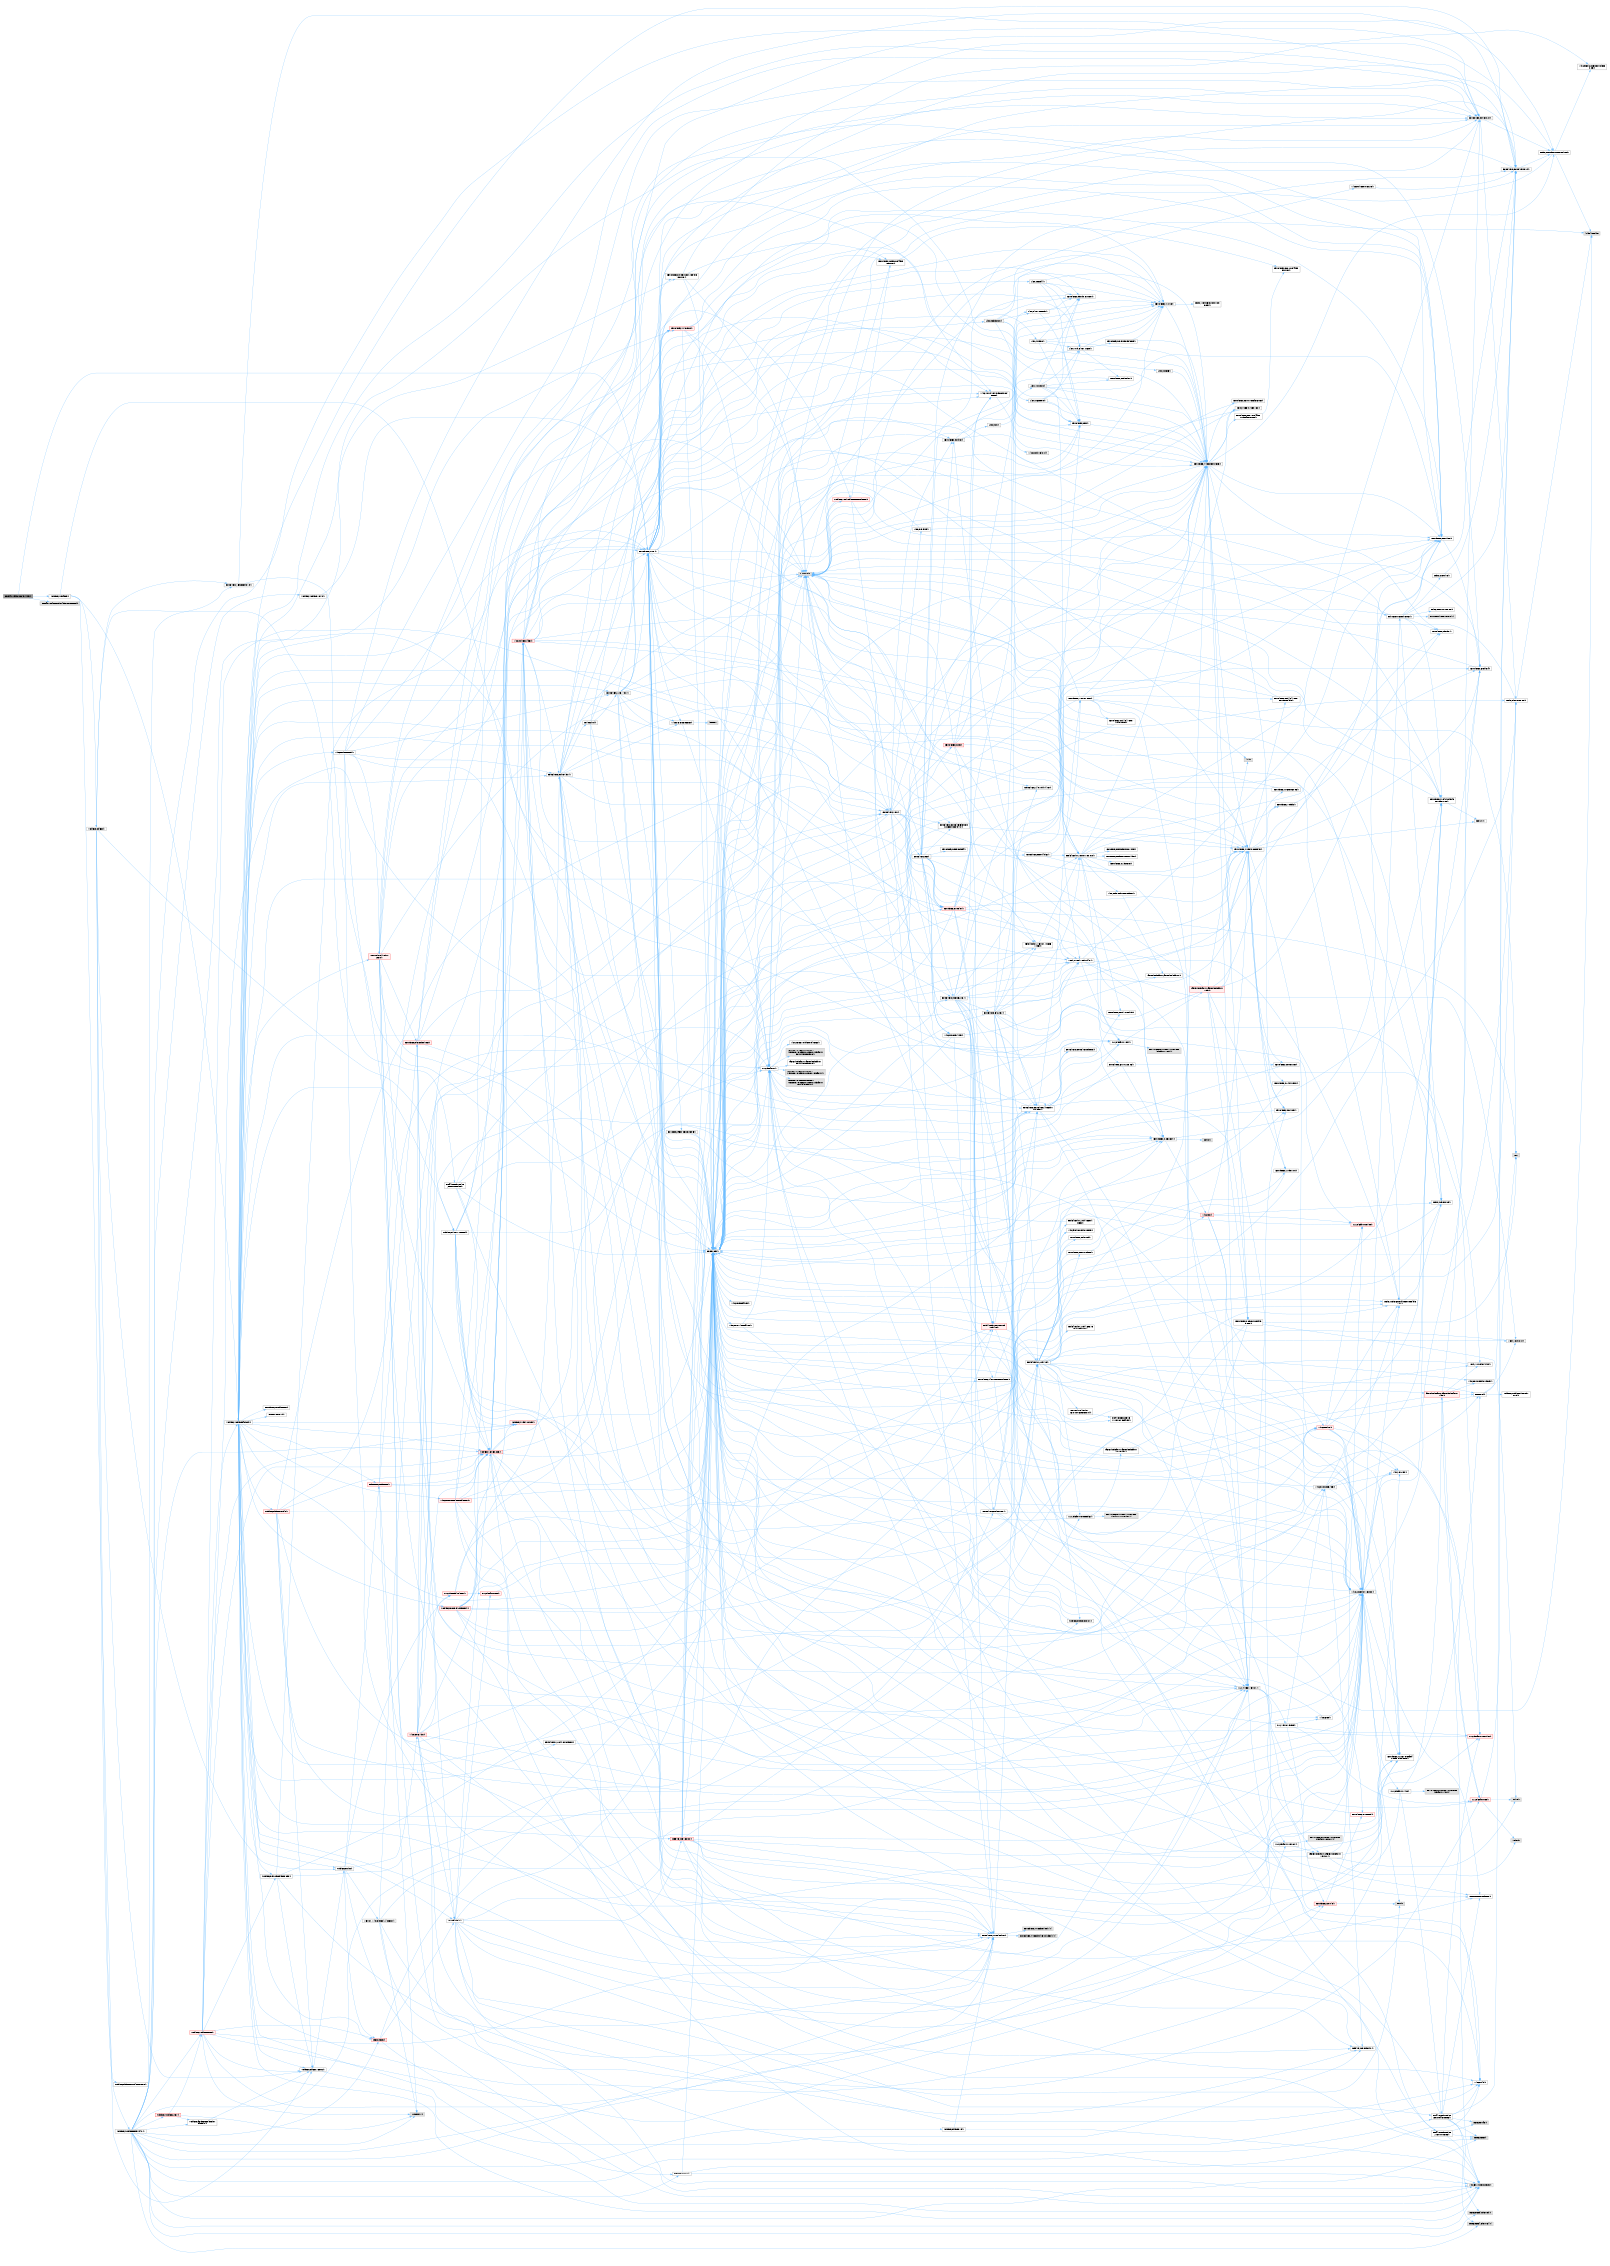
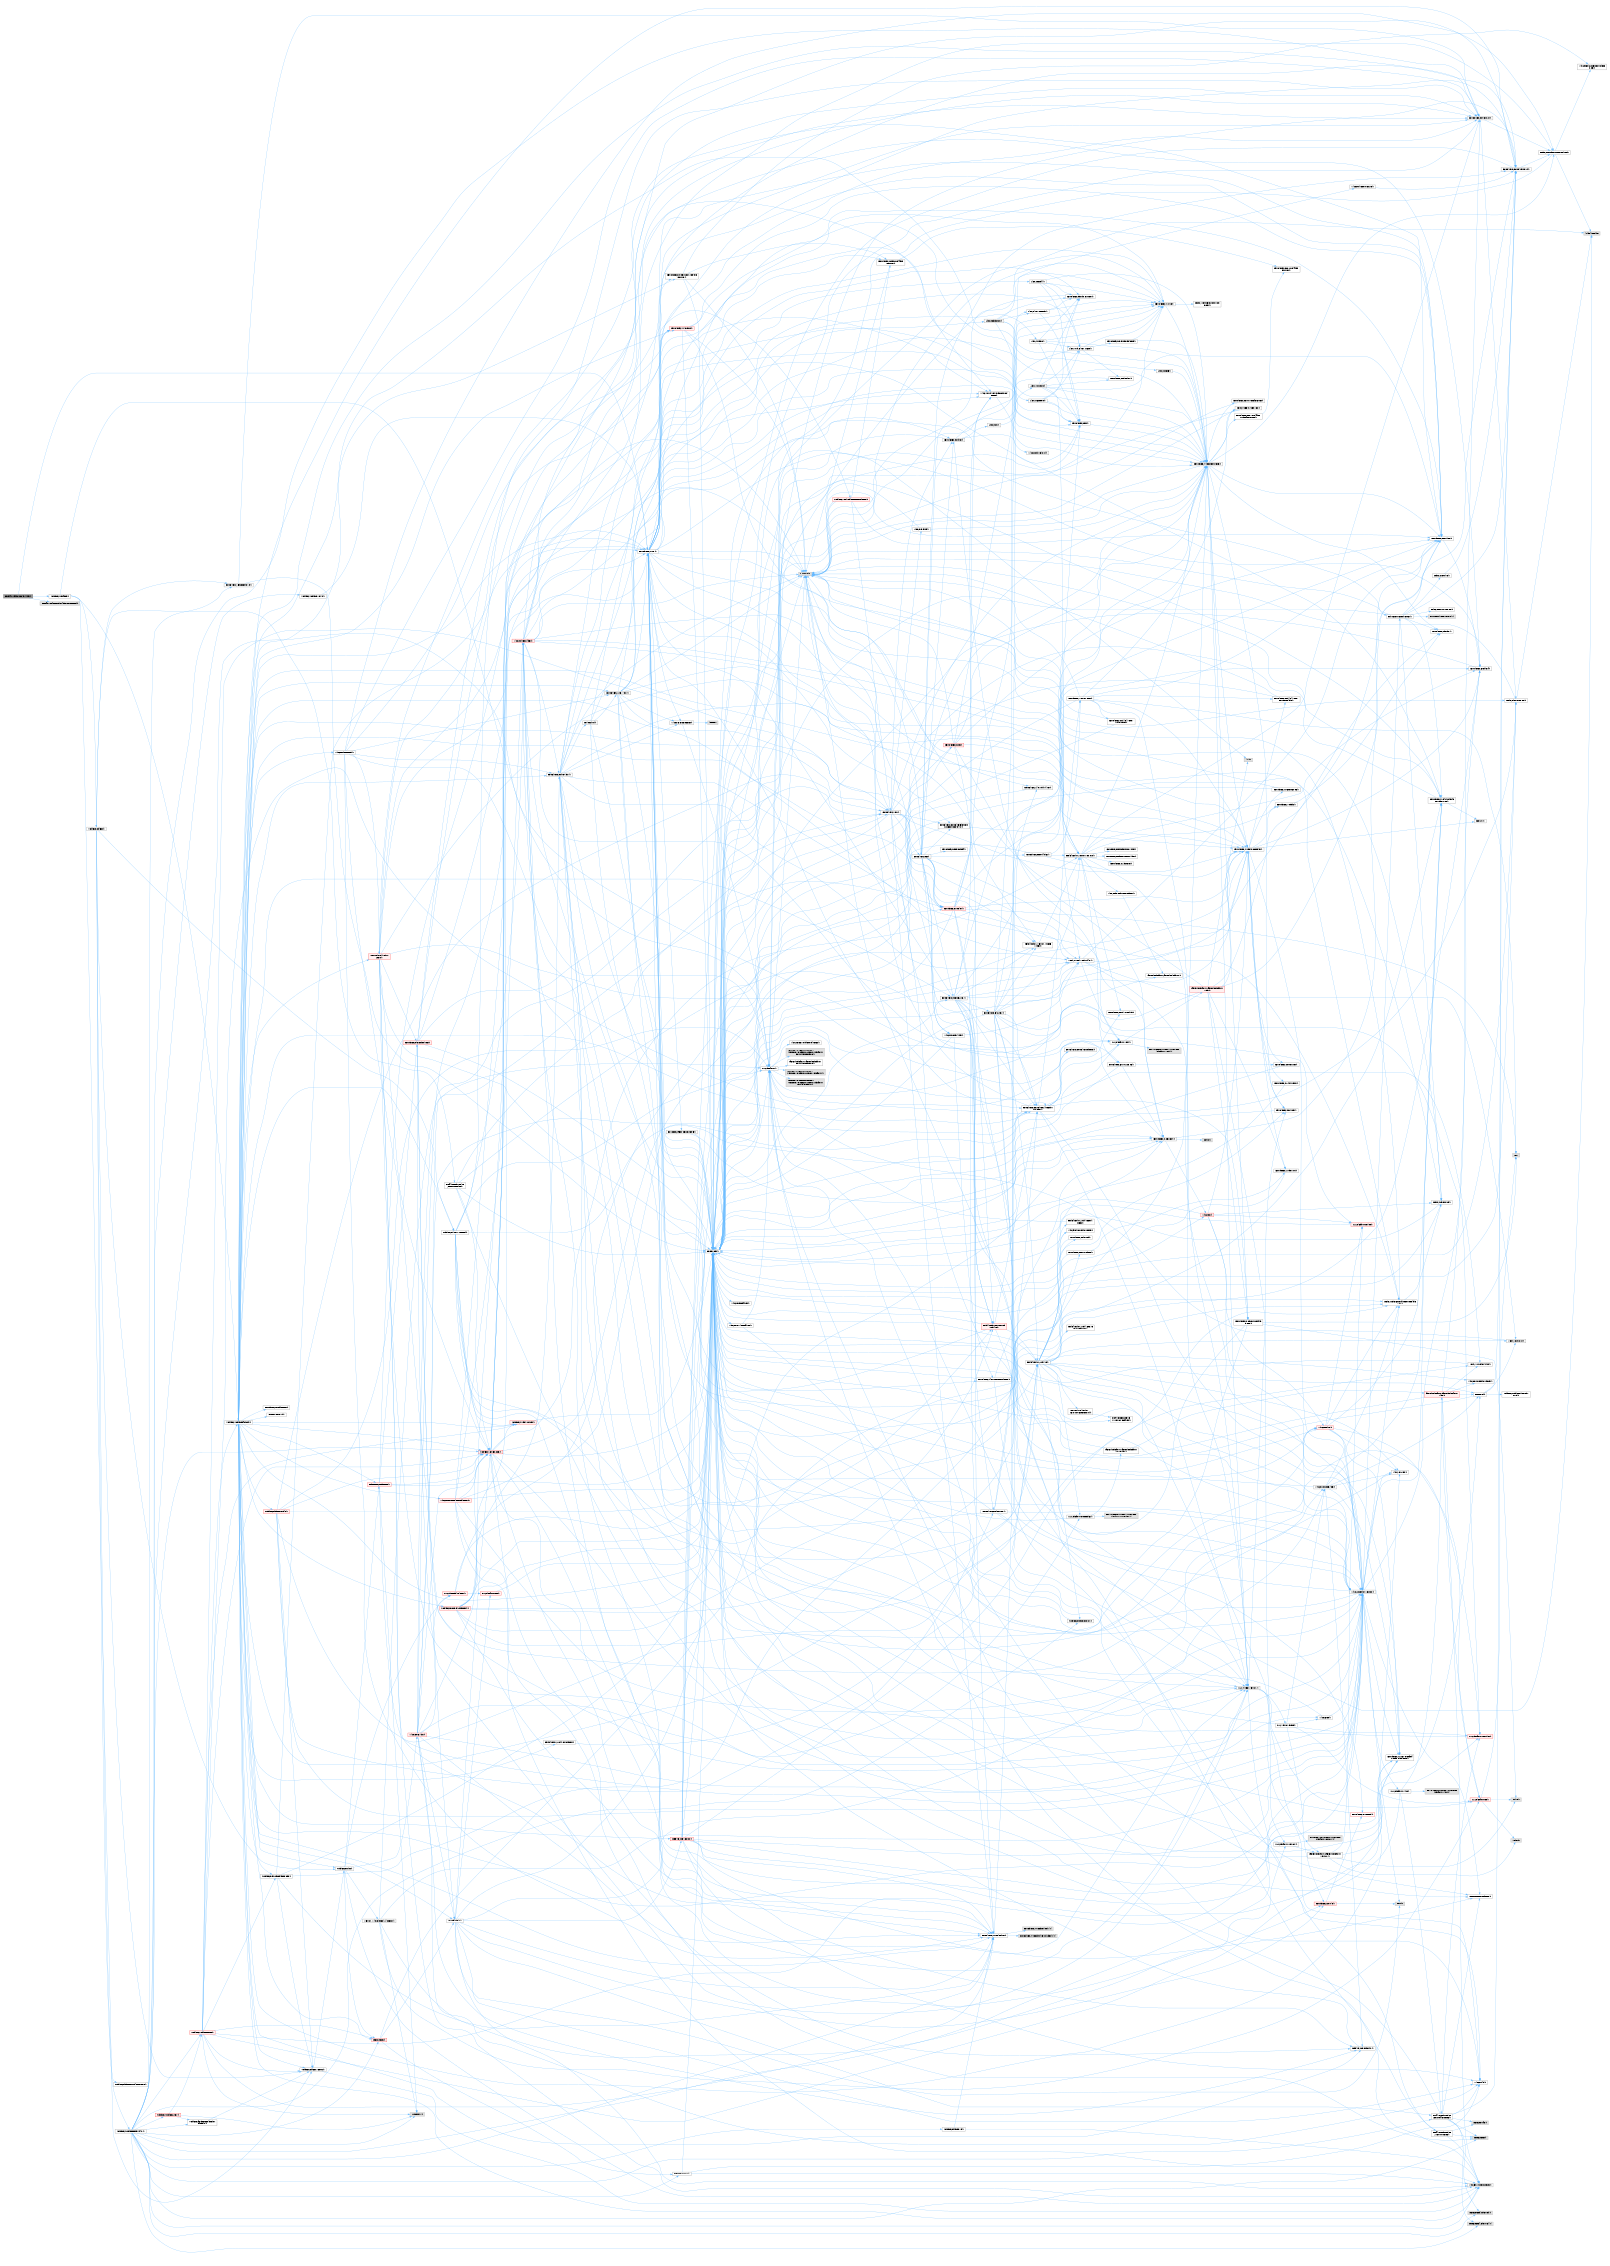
(830, 541) -> (830, 540)
none -> (772, 998)
(1325, 1838) -> (1325, 1838)
